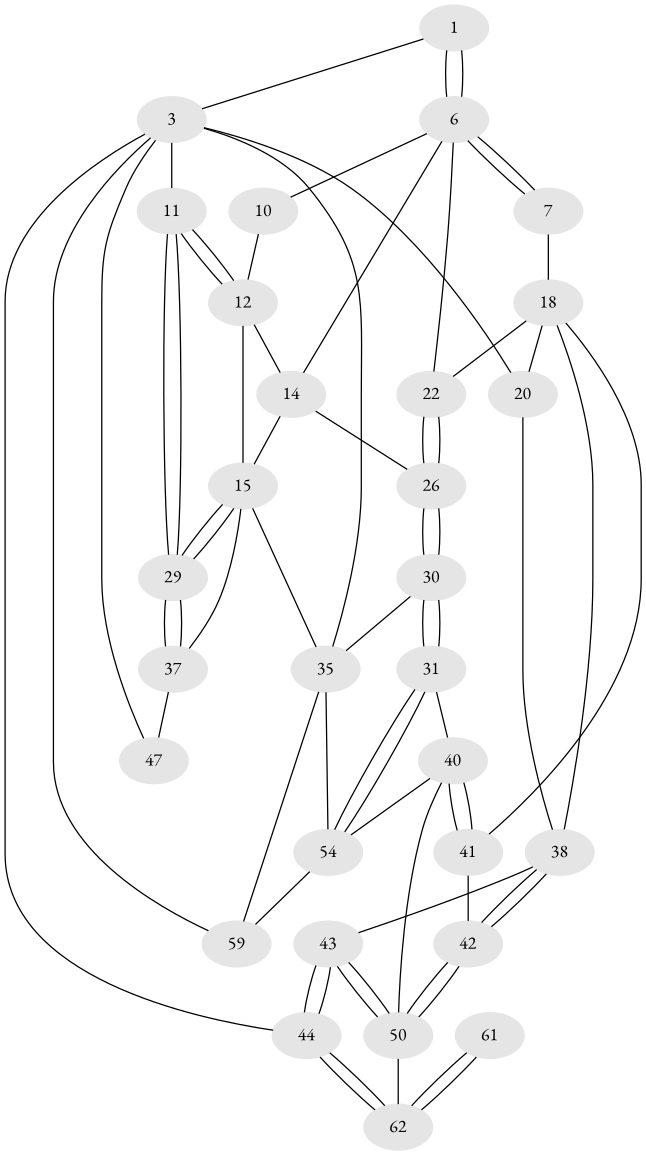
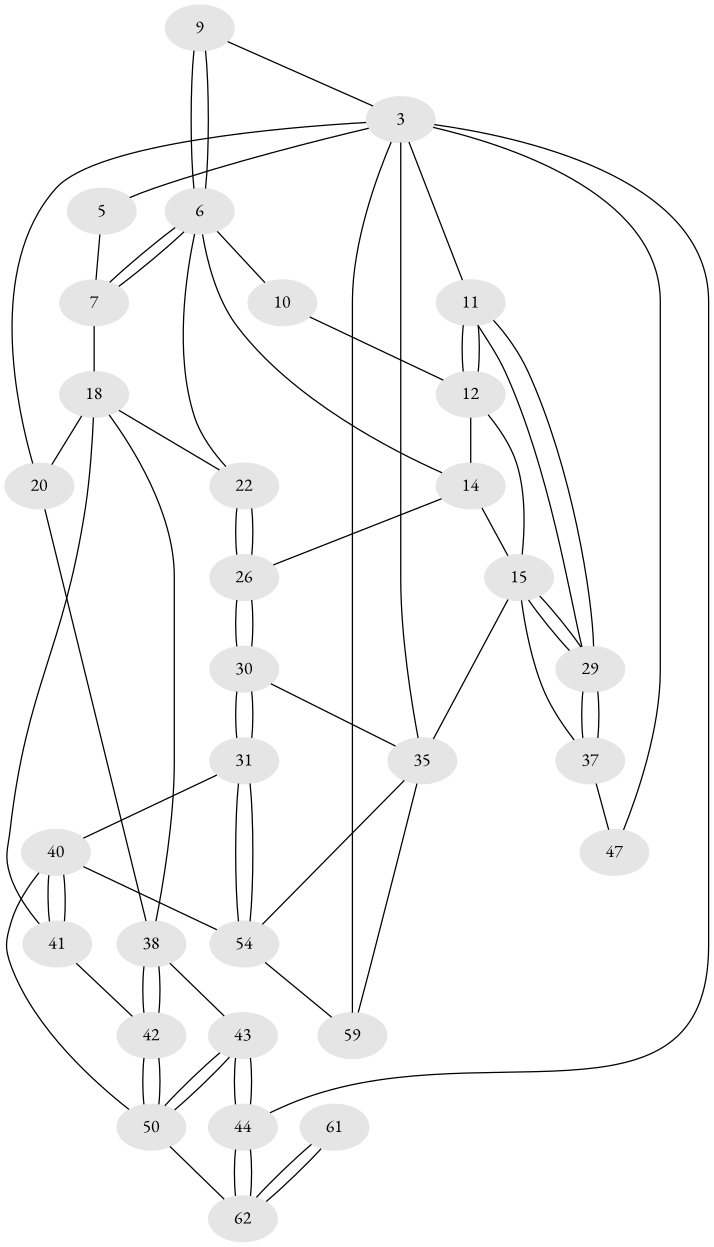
(454, 28) -> (200, 28)
none -> (102, 211)
